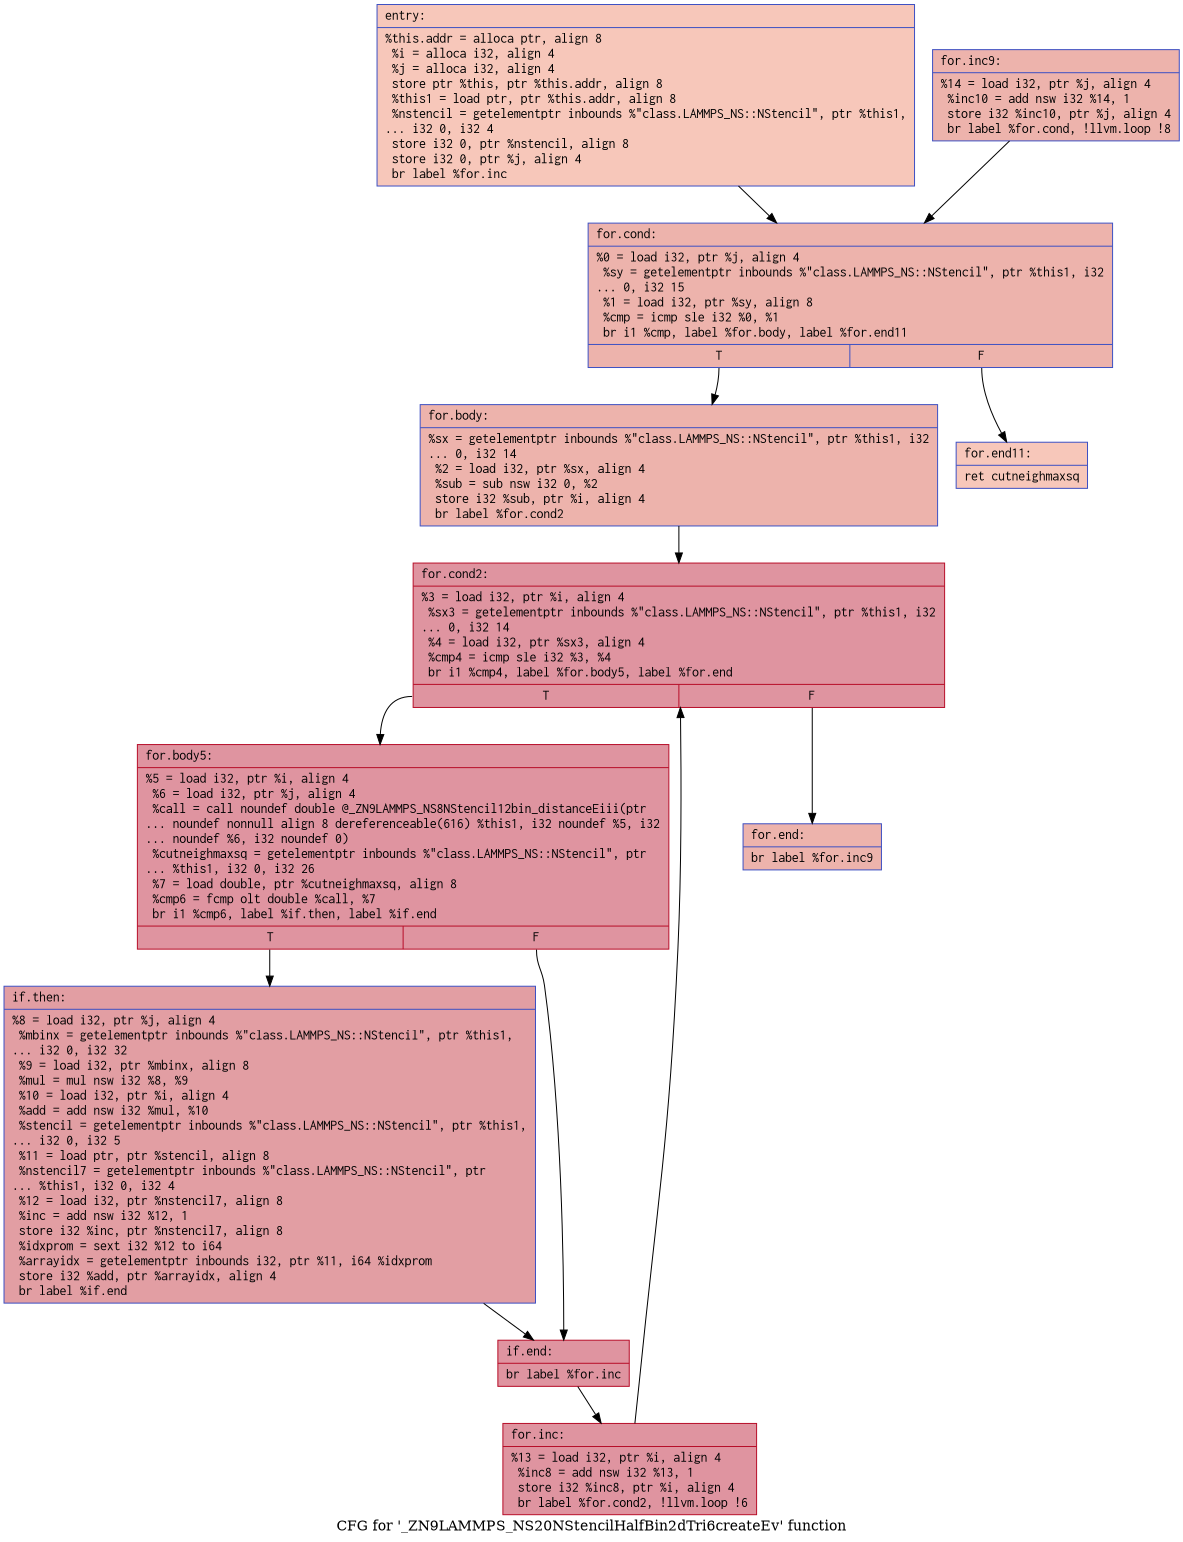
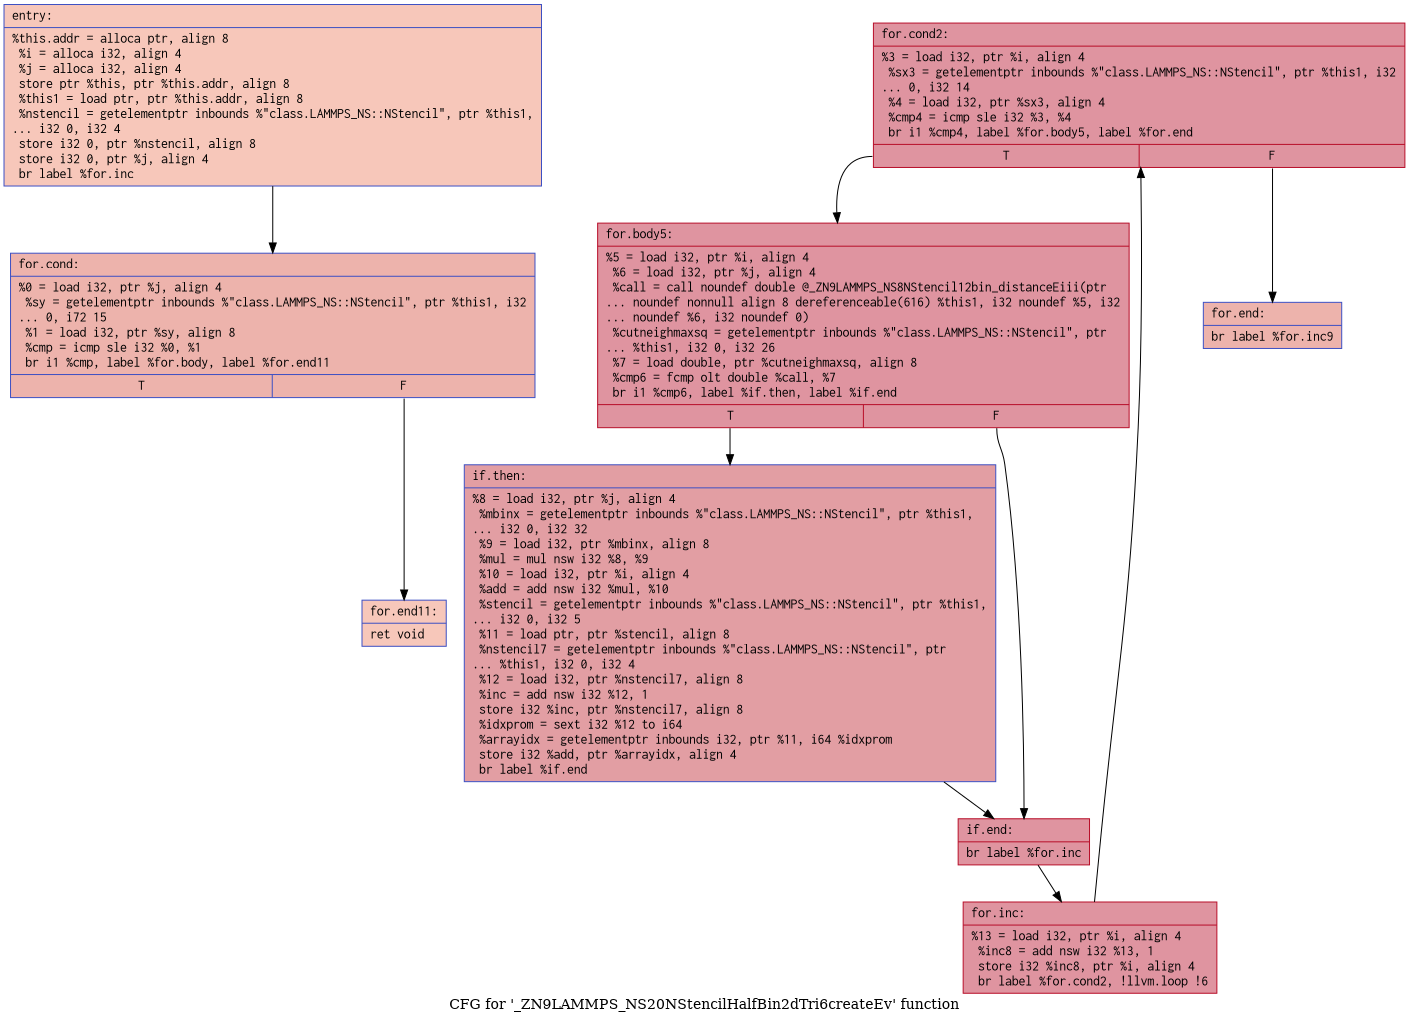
(1056, 95) -> none
(640, 287) -> (63, 317)
(679, 465) -> none
(1022, 476) -> (398, 634)
